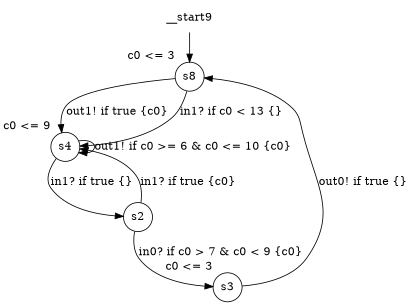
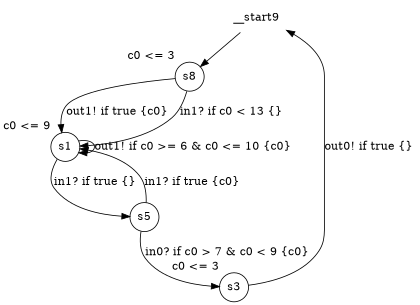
(65, 147) -> (65, 147)
(316, 176) -> (324, 177)
(138, 217) -> (144, 217)
